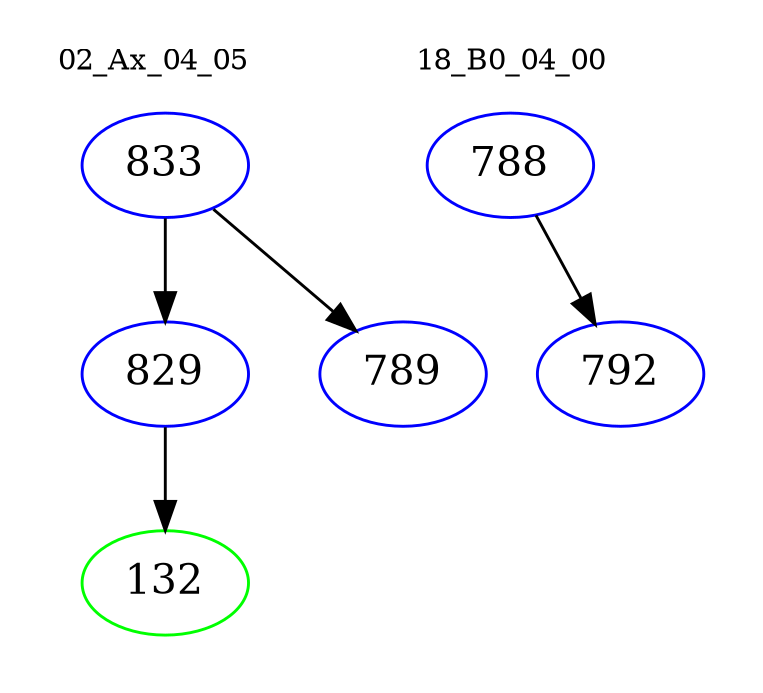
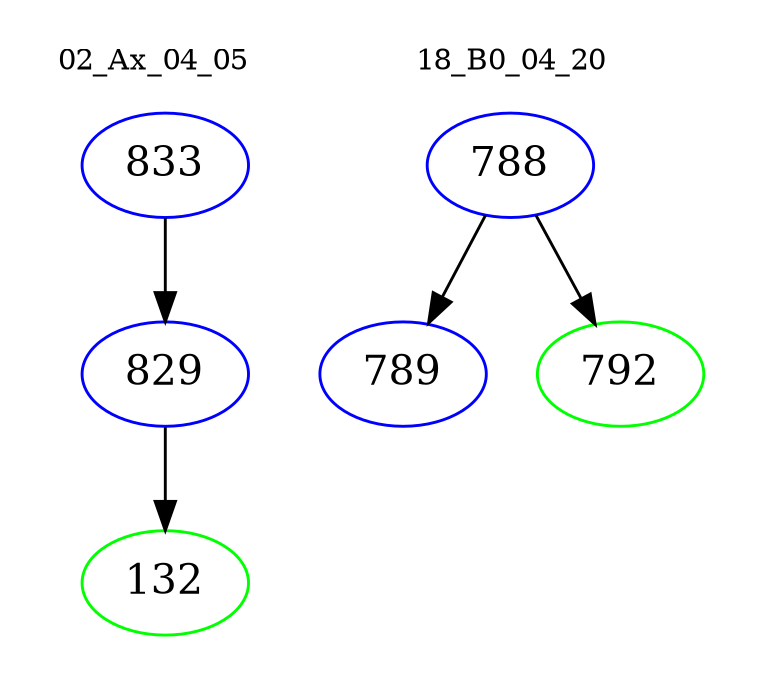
(512, 62) -> (512, 62)
(252, 243) -> (464, 256)
(621, 374) -> (621, 374)
